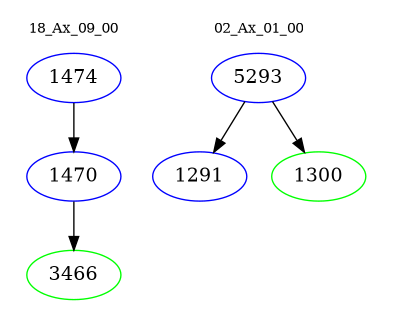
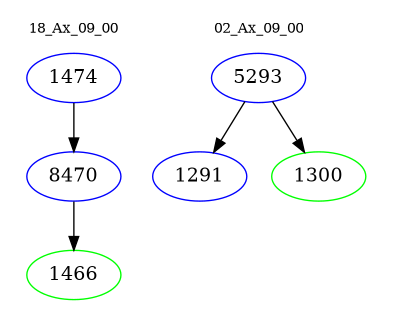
(259, 29) -> (259, 29)
(74, 176) -> (74, 176)
(74, 275) -> (74, 275)
